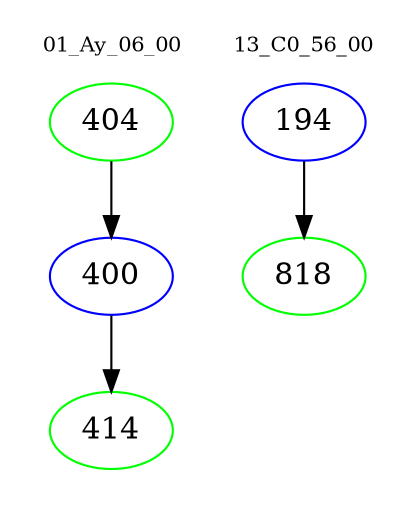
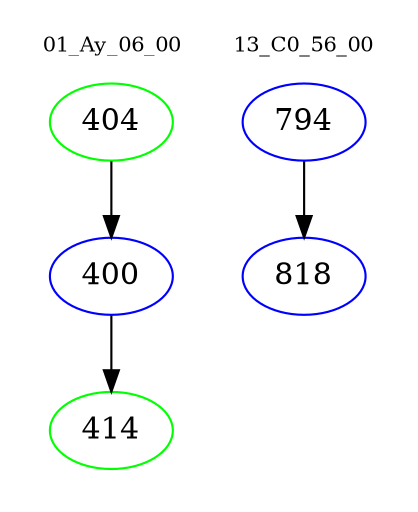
(304, 122) -> (304, 122)
(304, 276) -> (304, 276)
